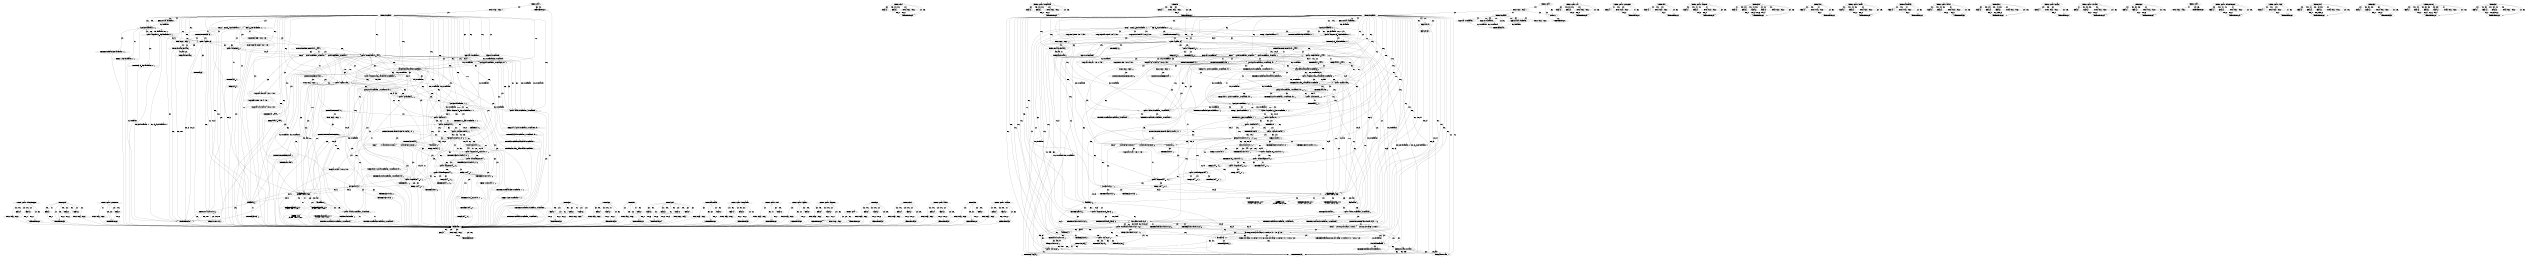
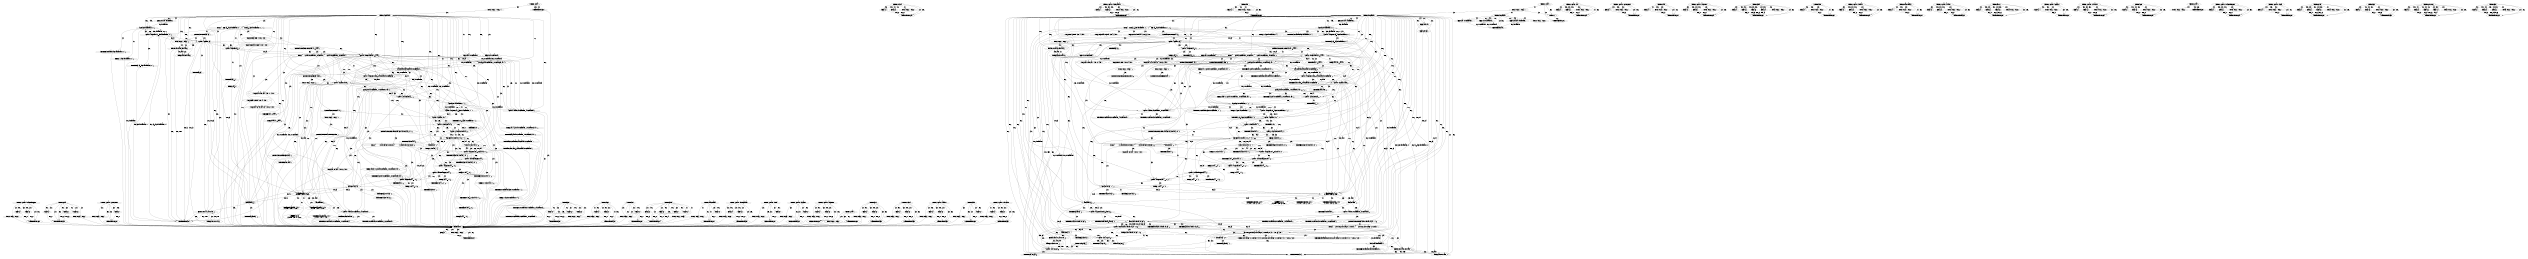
(1081, 230) -> (1081, 230)
